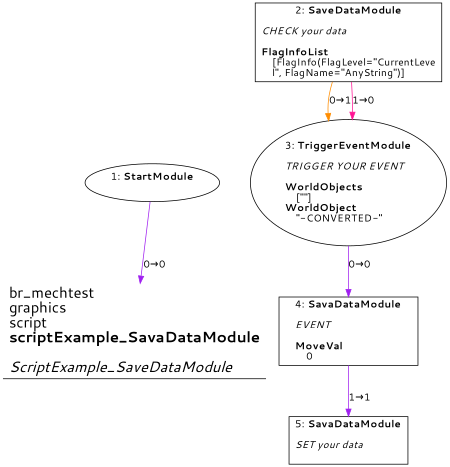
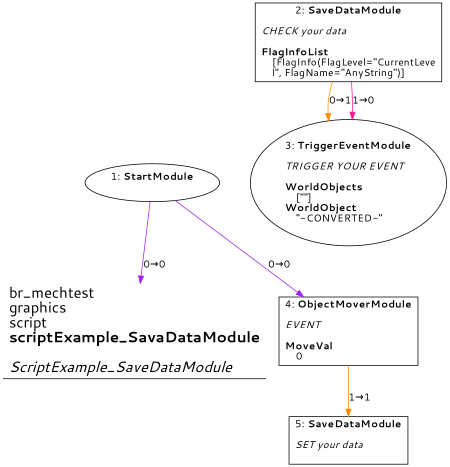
(348, 268) -> (236, 246)
(355, 304) -> (355, 304)
(348, 387) -> (348, 387)
(355, 424) -> (355, 424)
